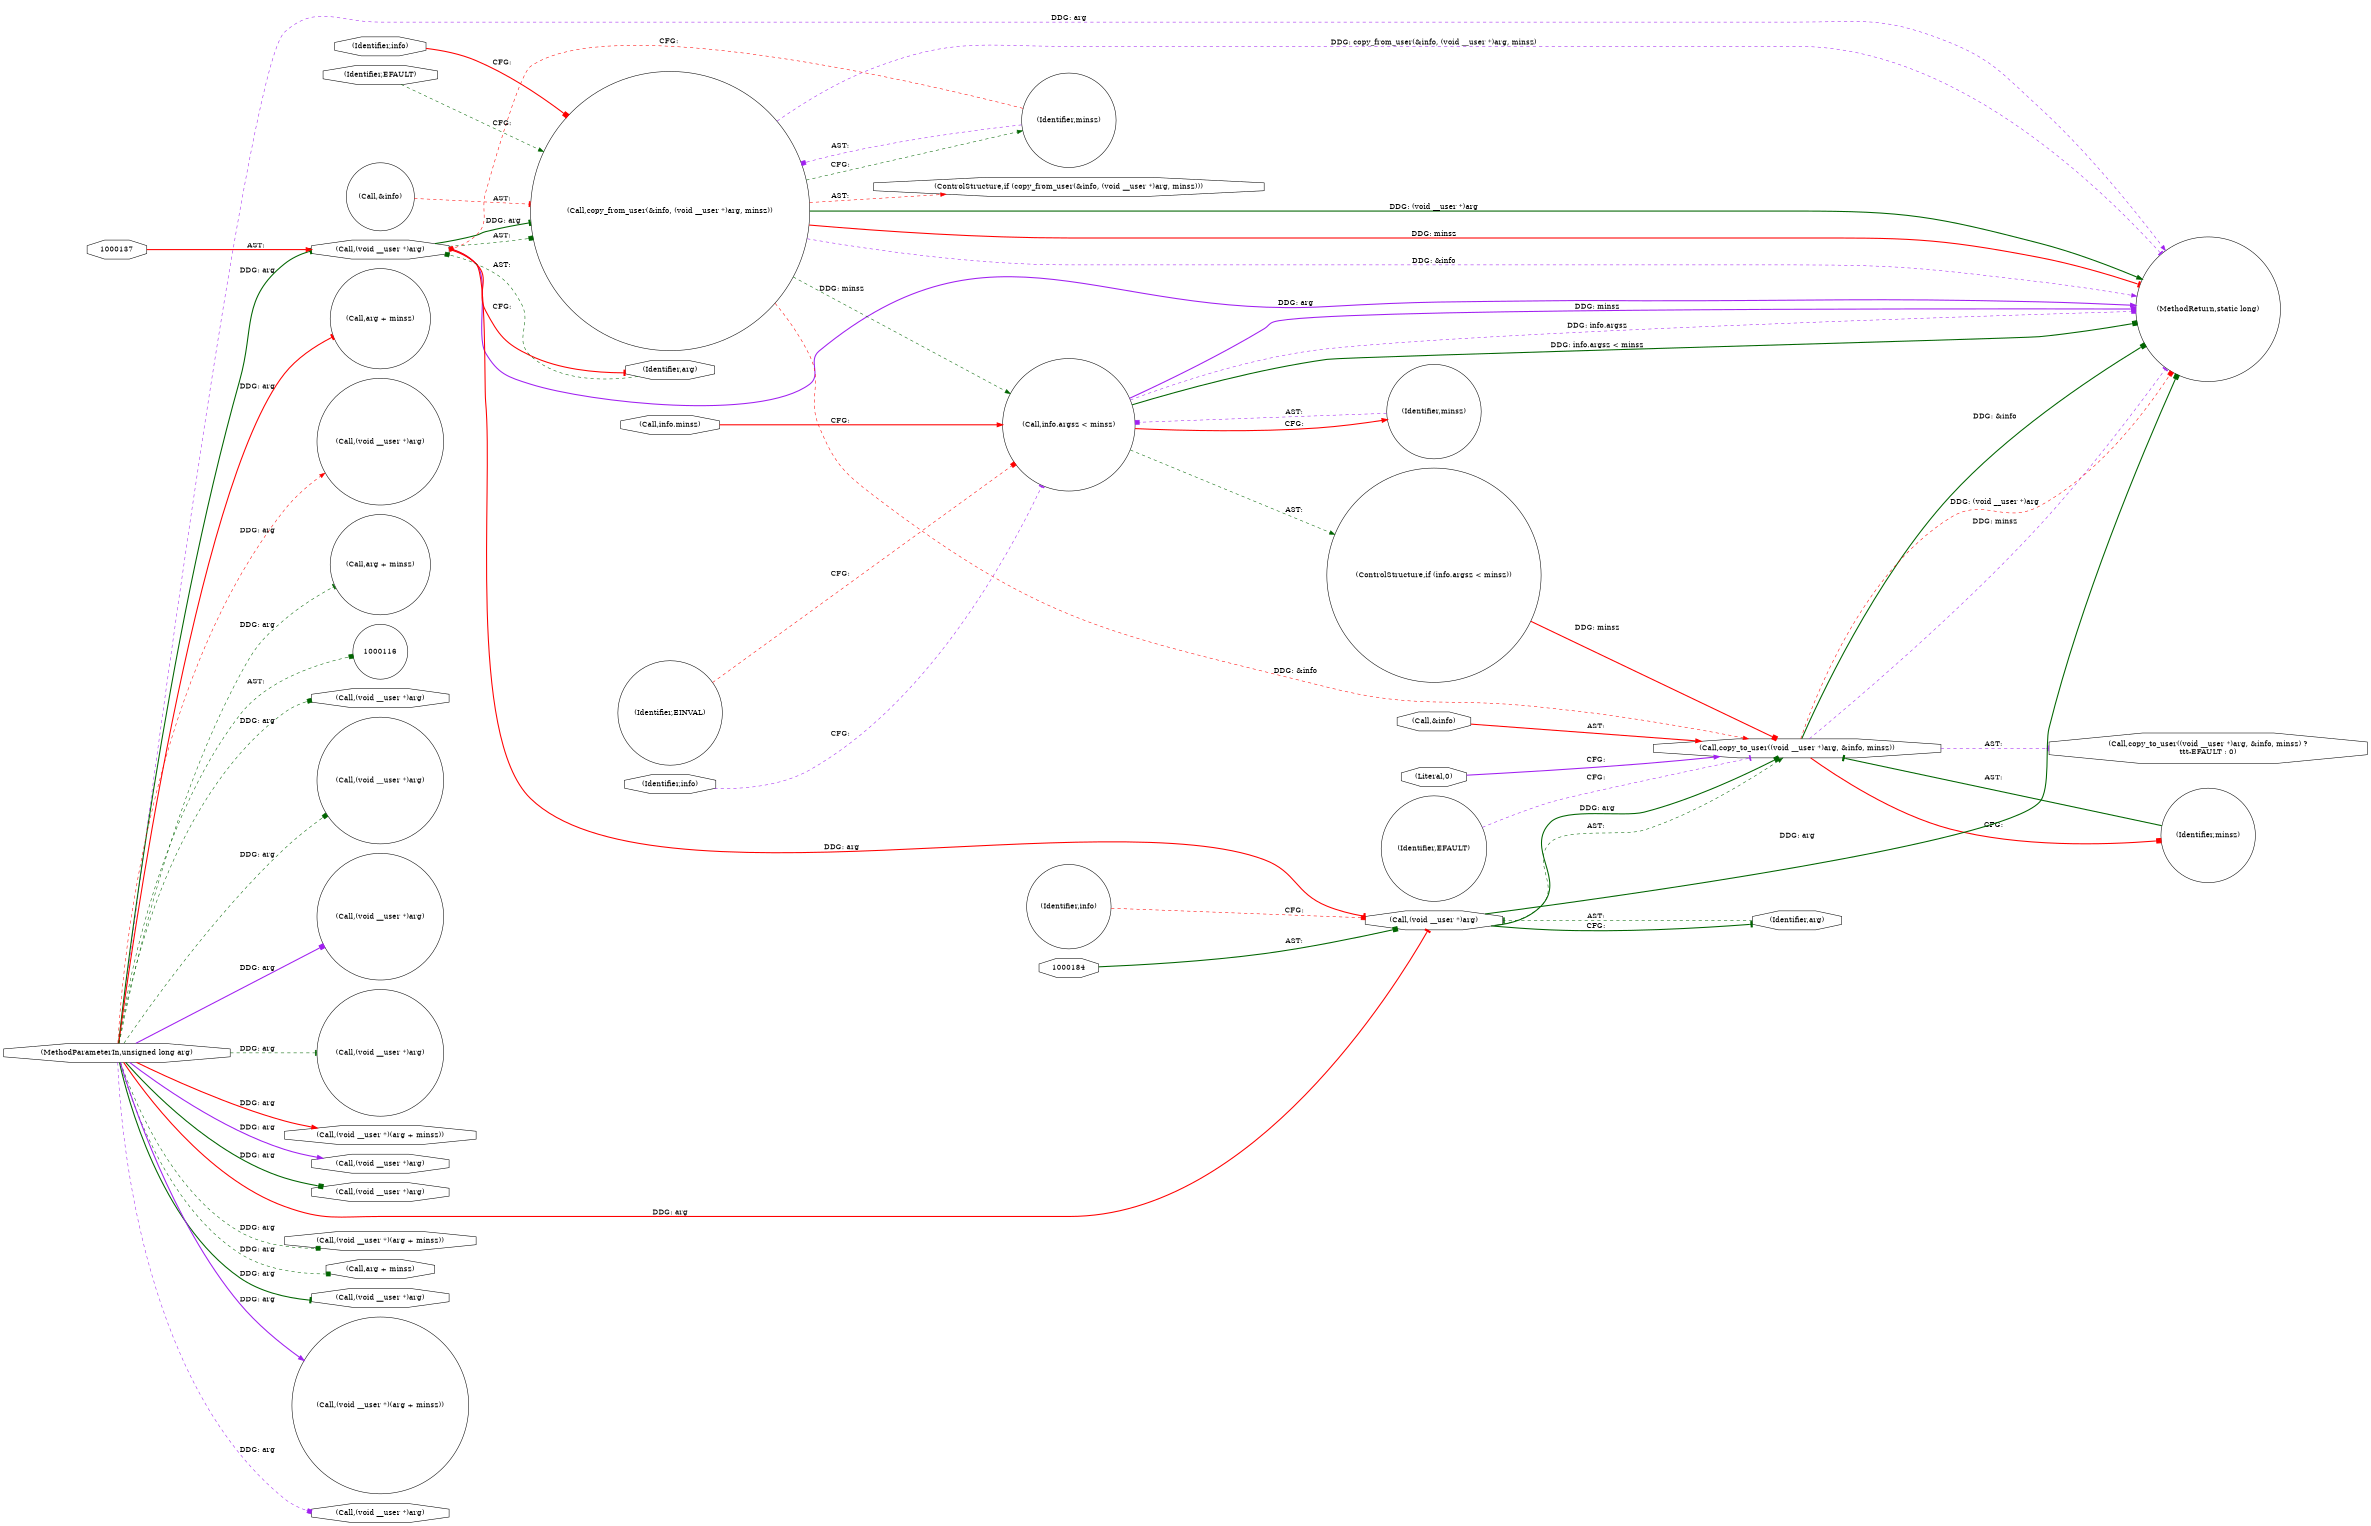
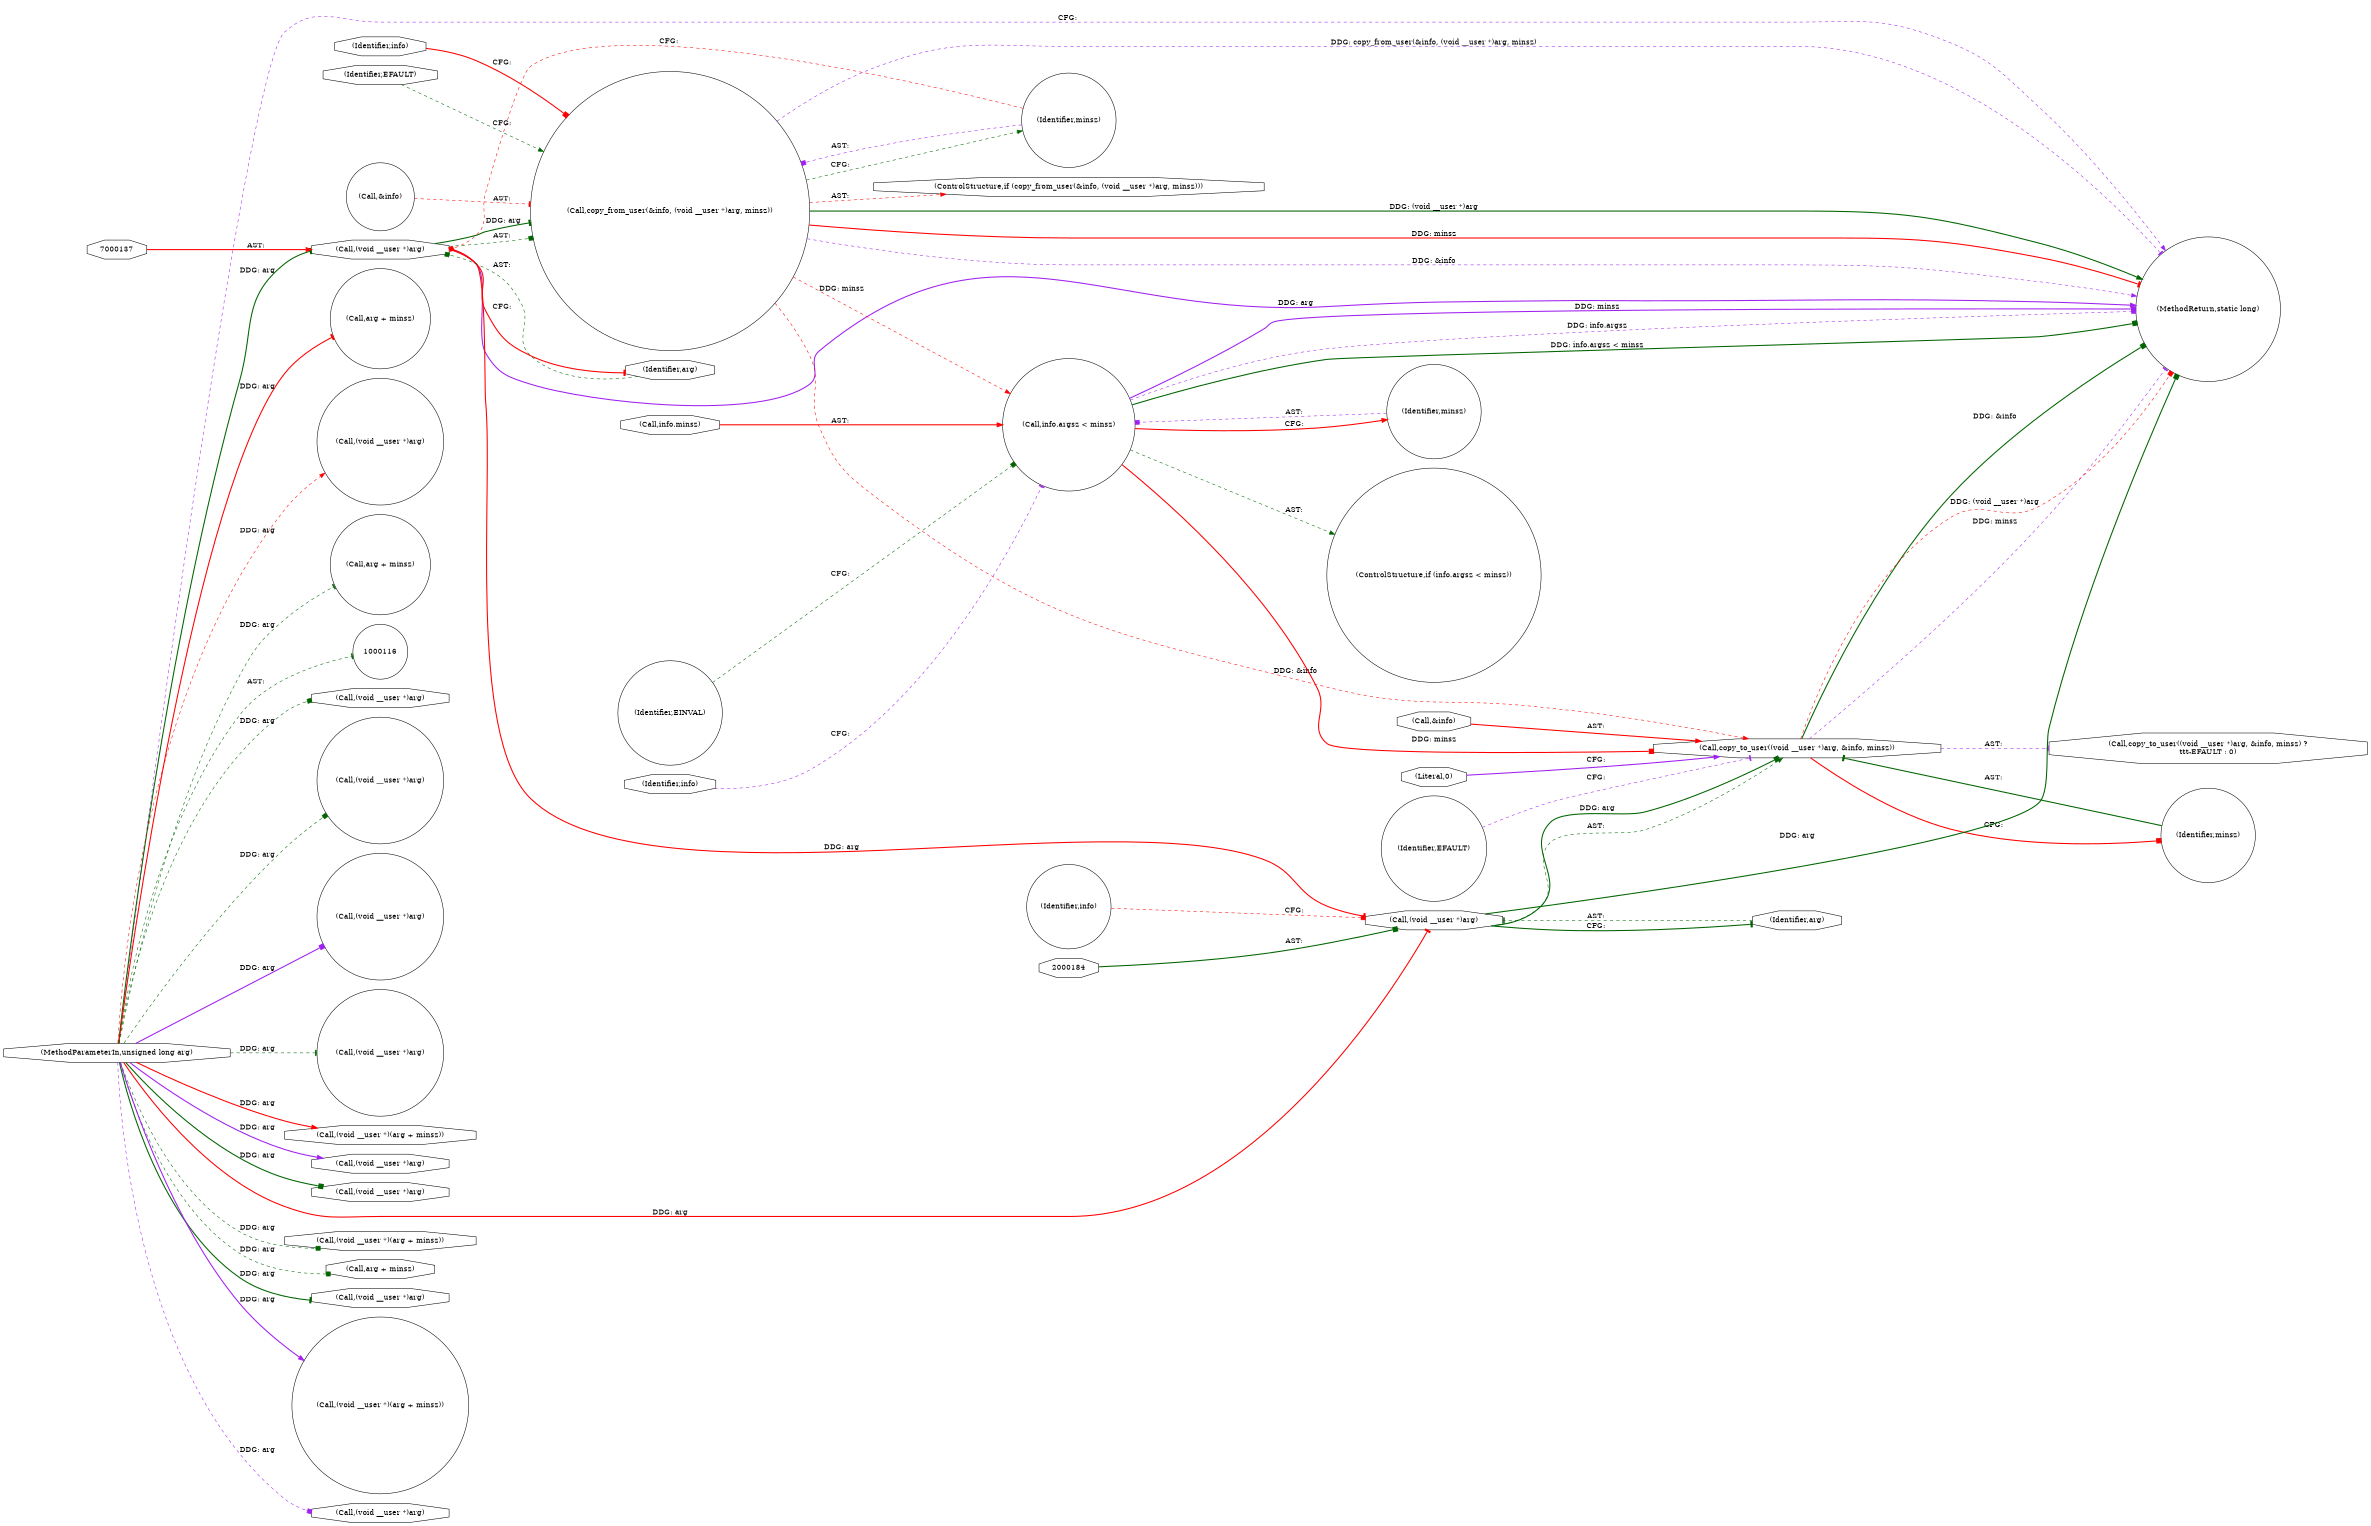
(1069, 18) -> (1069, 18)
(117, 250) -> (117, 250)
(899, 334) -> (899, 334)
(842, 421) -> (842, 421)
(862, 575) -> (862, 575)
(1651, 679) -> (1319, 728)
(189, 802) -> (189, 802)
(1069, 968) -> (1069, 968)
